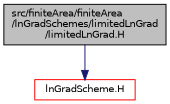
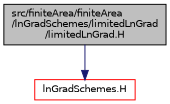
(85, 90) -> (85, 90)
